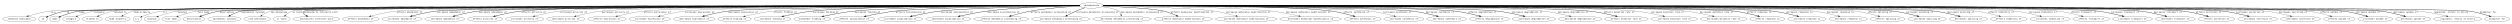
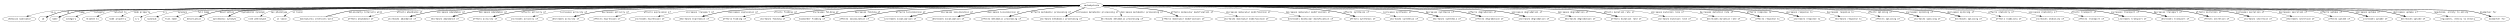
(828, 6) -> (828, 6)
(689, 7) -> (702, 7)
(700, 12) -> (700, 12)
